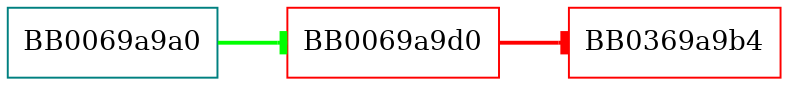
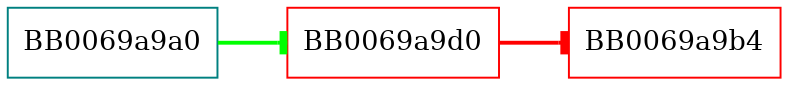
(675, 43) -> (675, 43)
